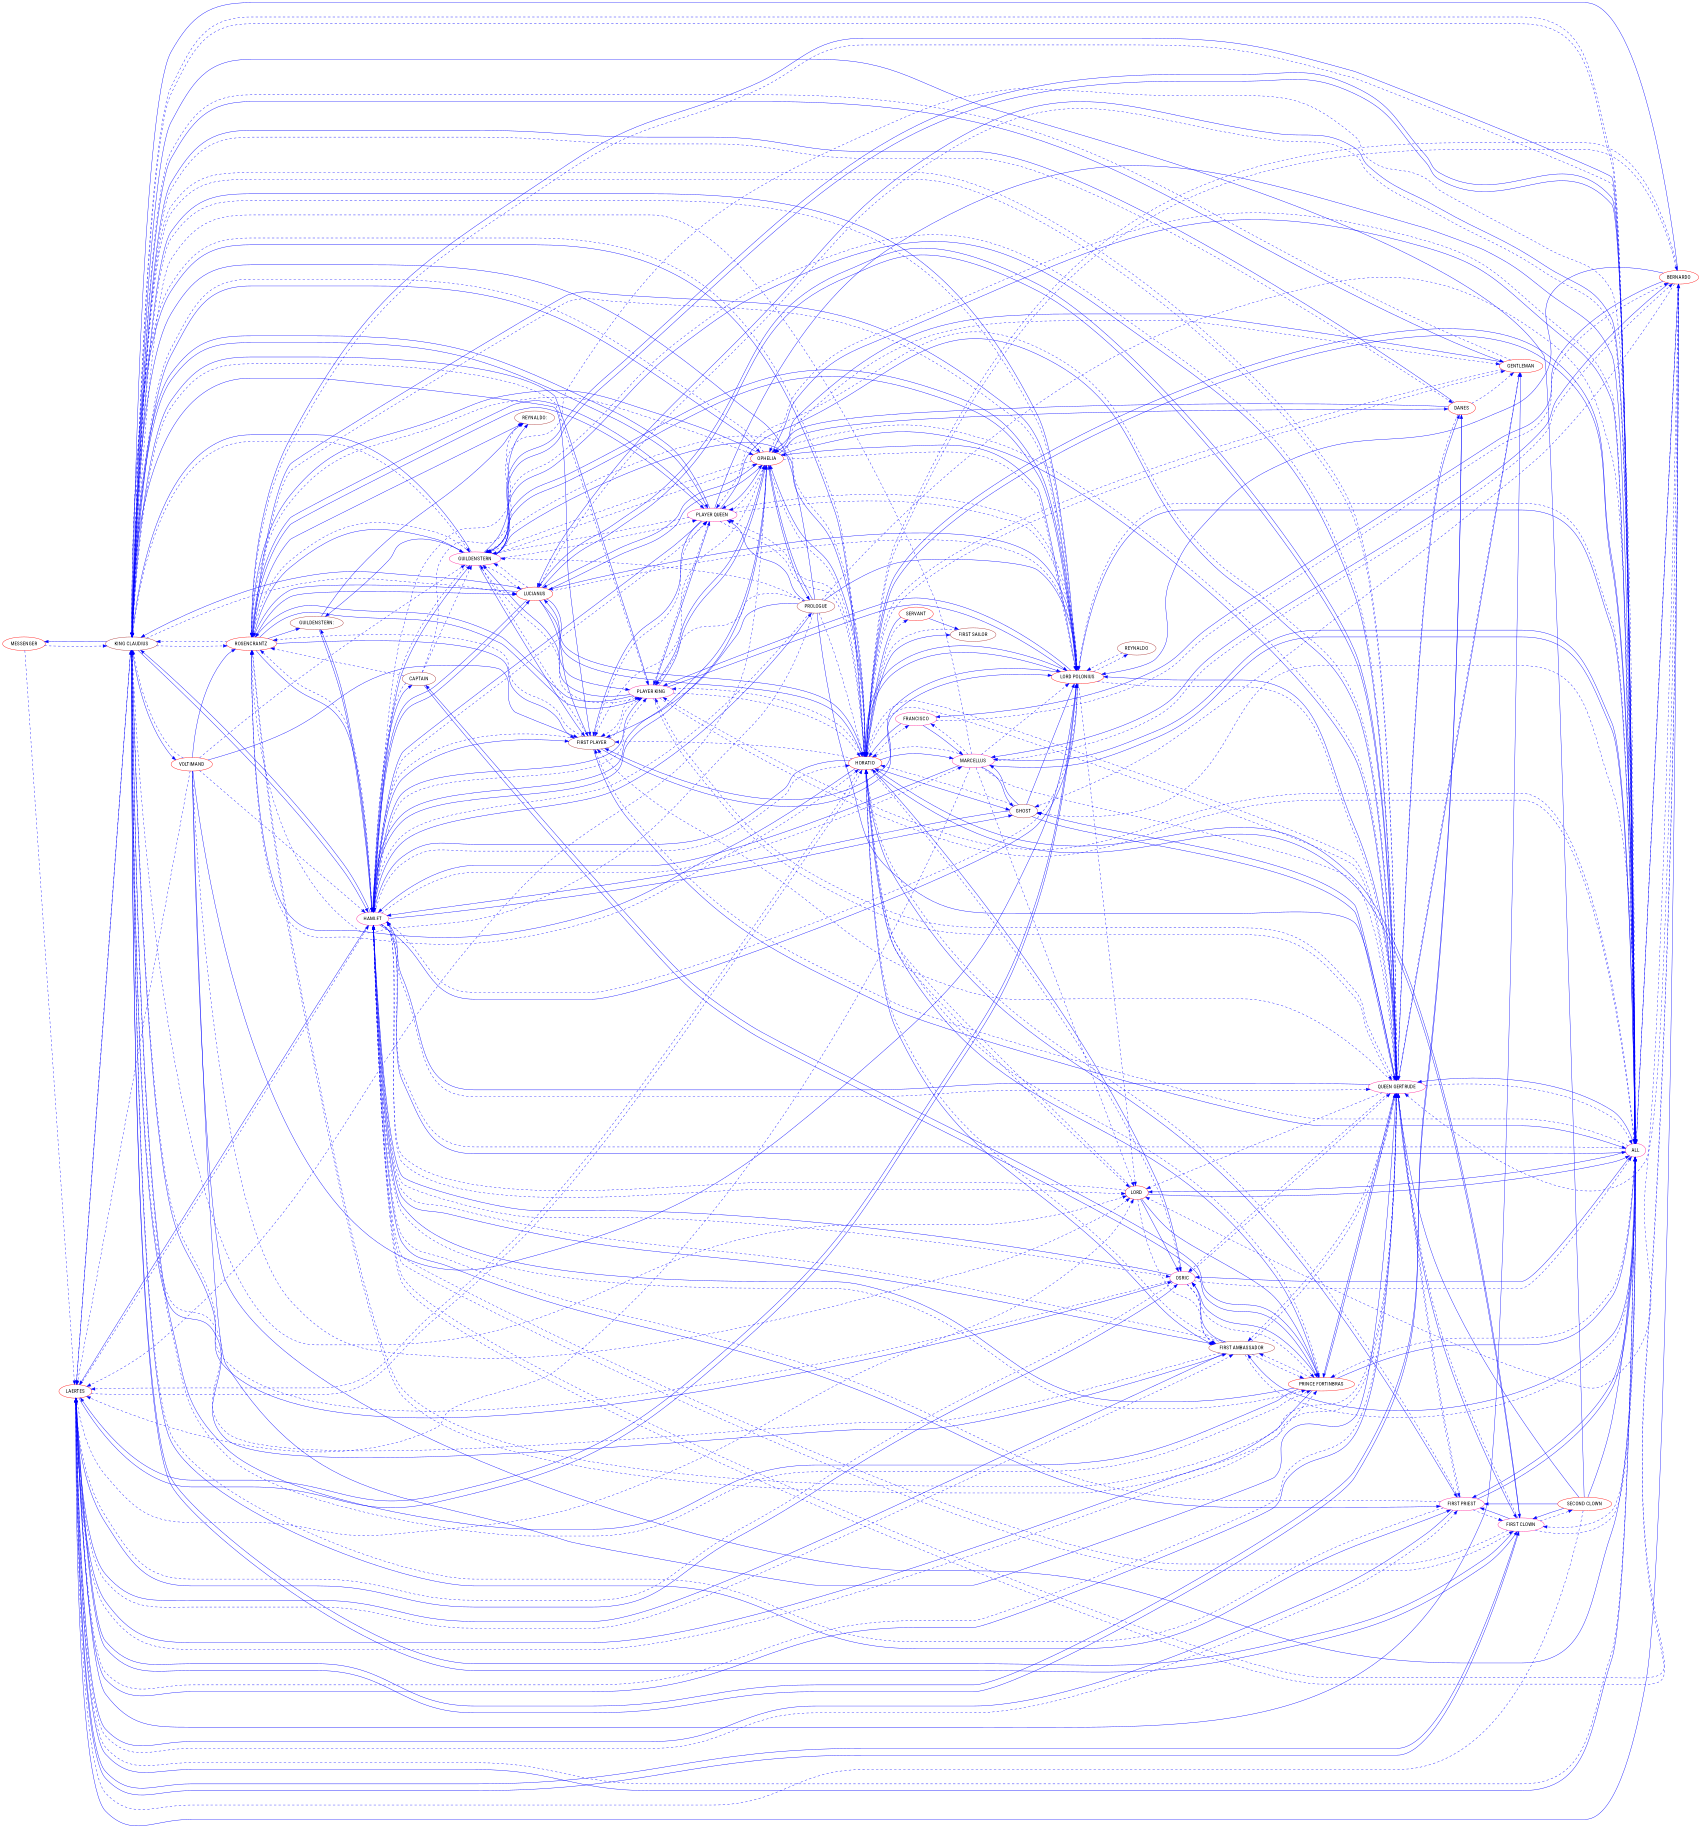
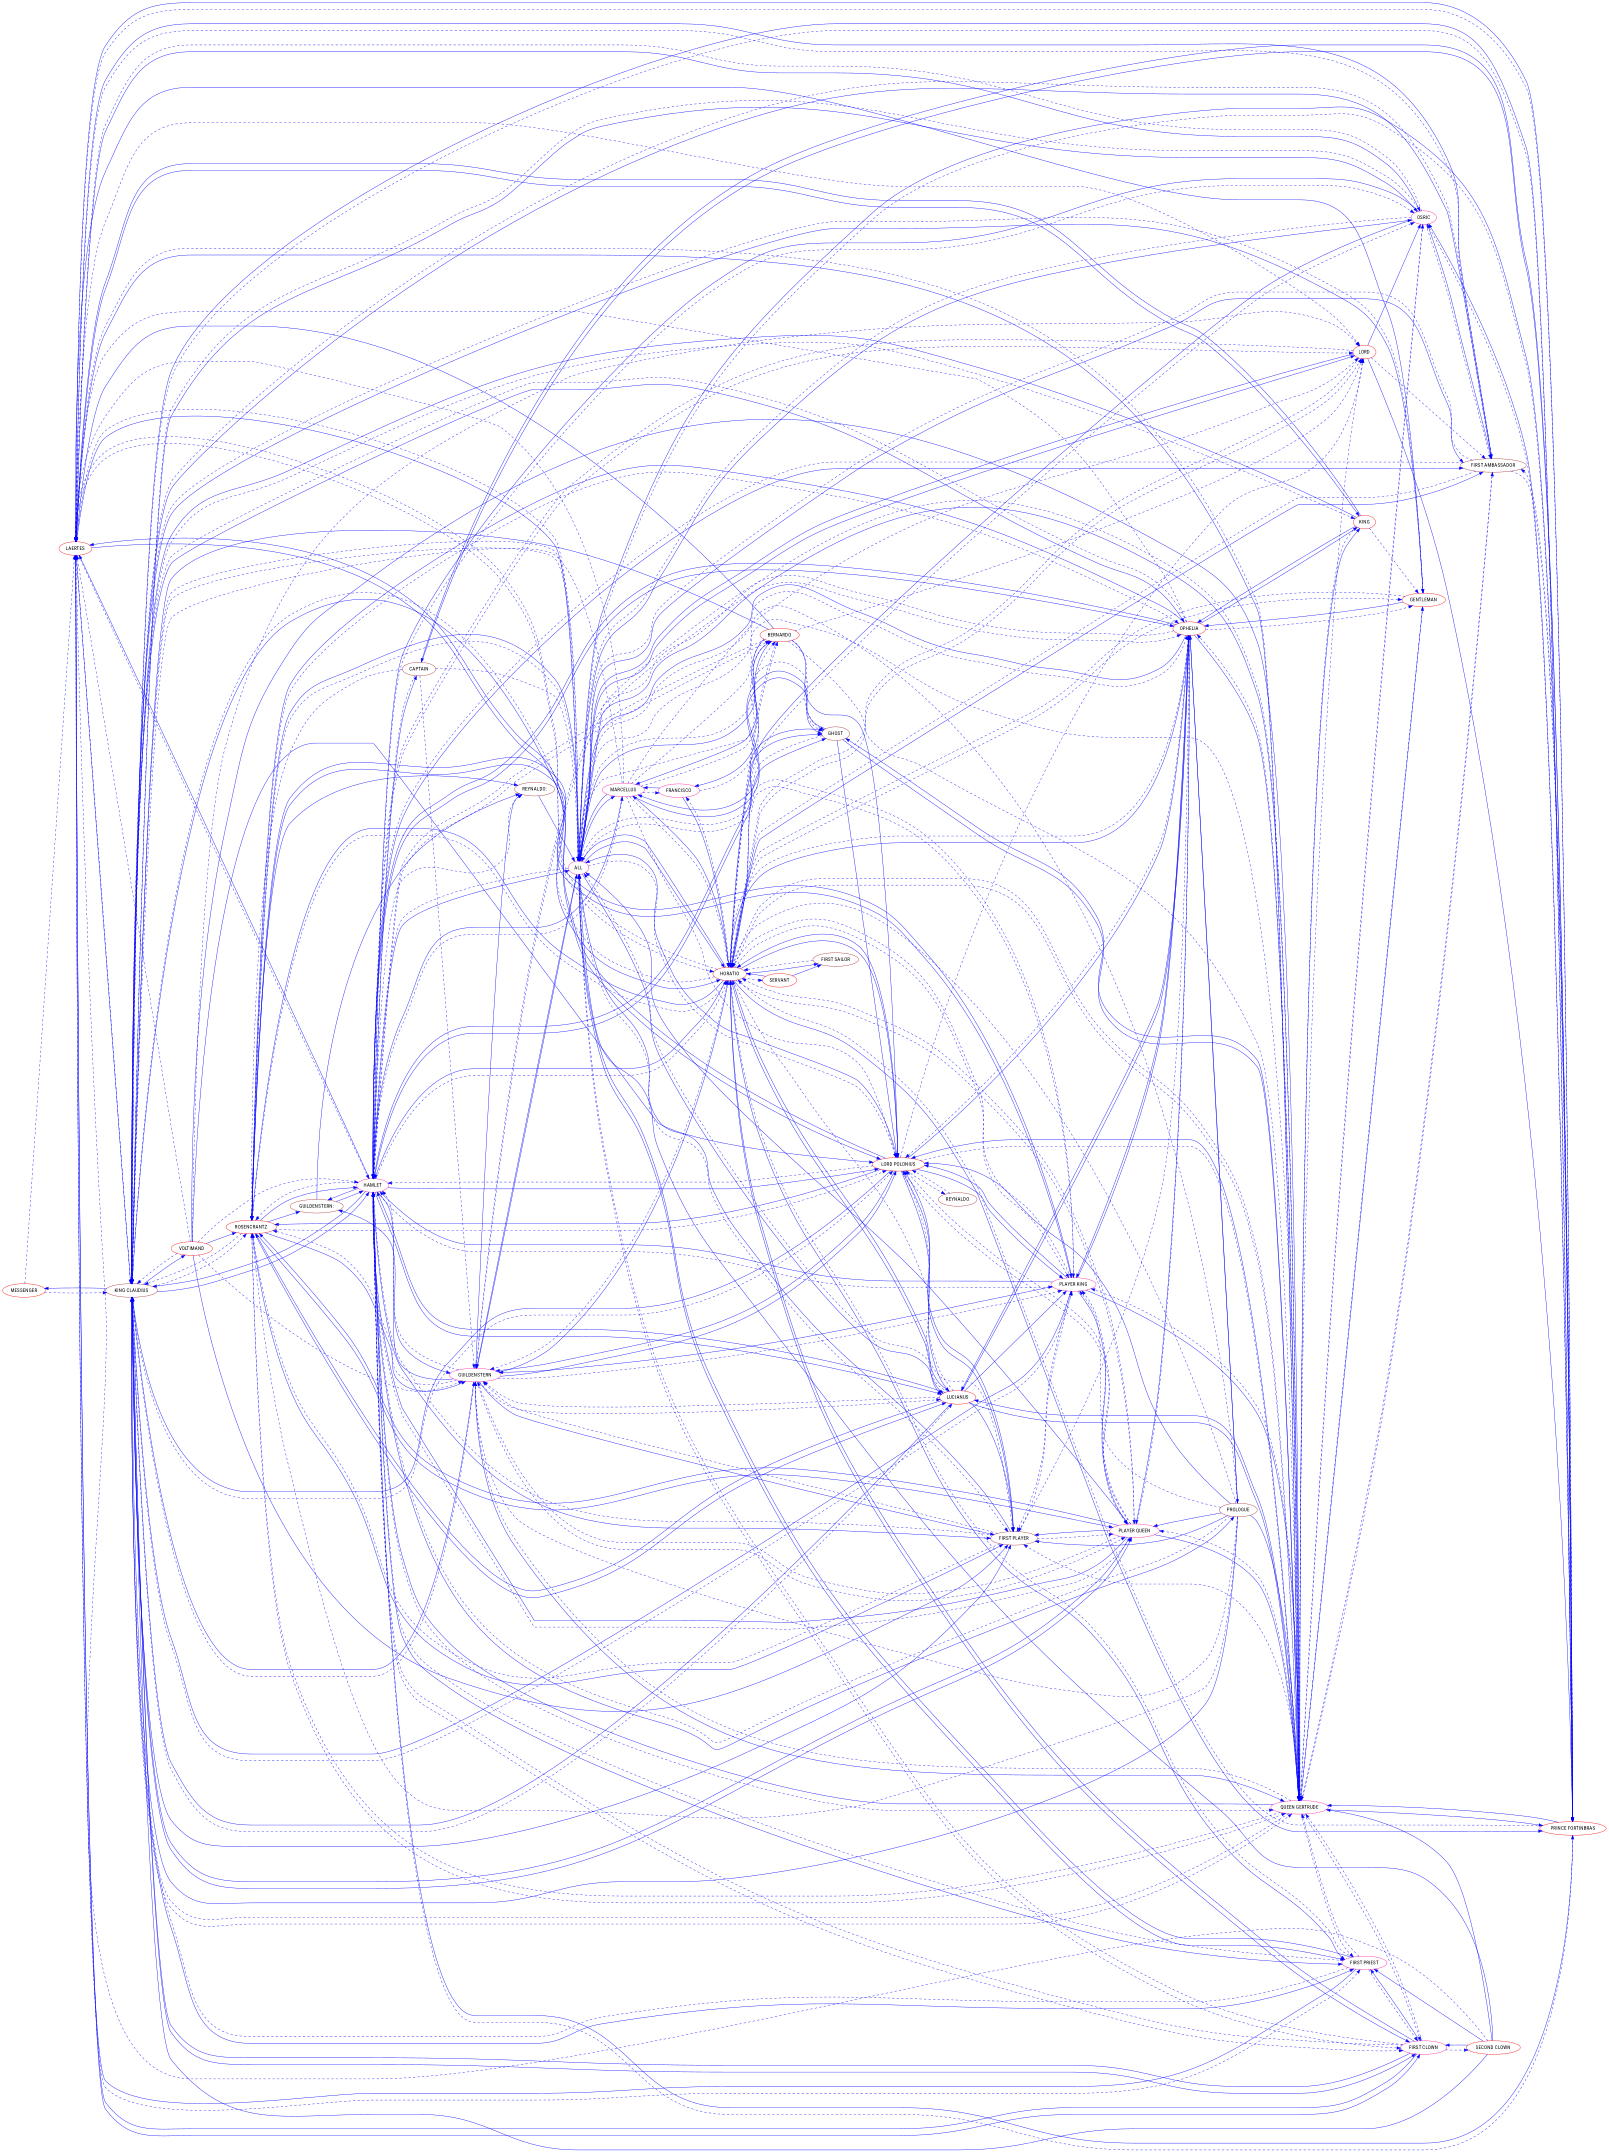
(1462, 408) -> (1364, 522)
(1010, 935) -> (1261, 1424)
(319, 1345) -> none
(1449, 1363) -> (1369, 1922)
(858, 1566) -> (556, 827)
